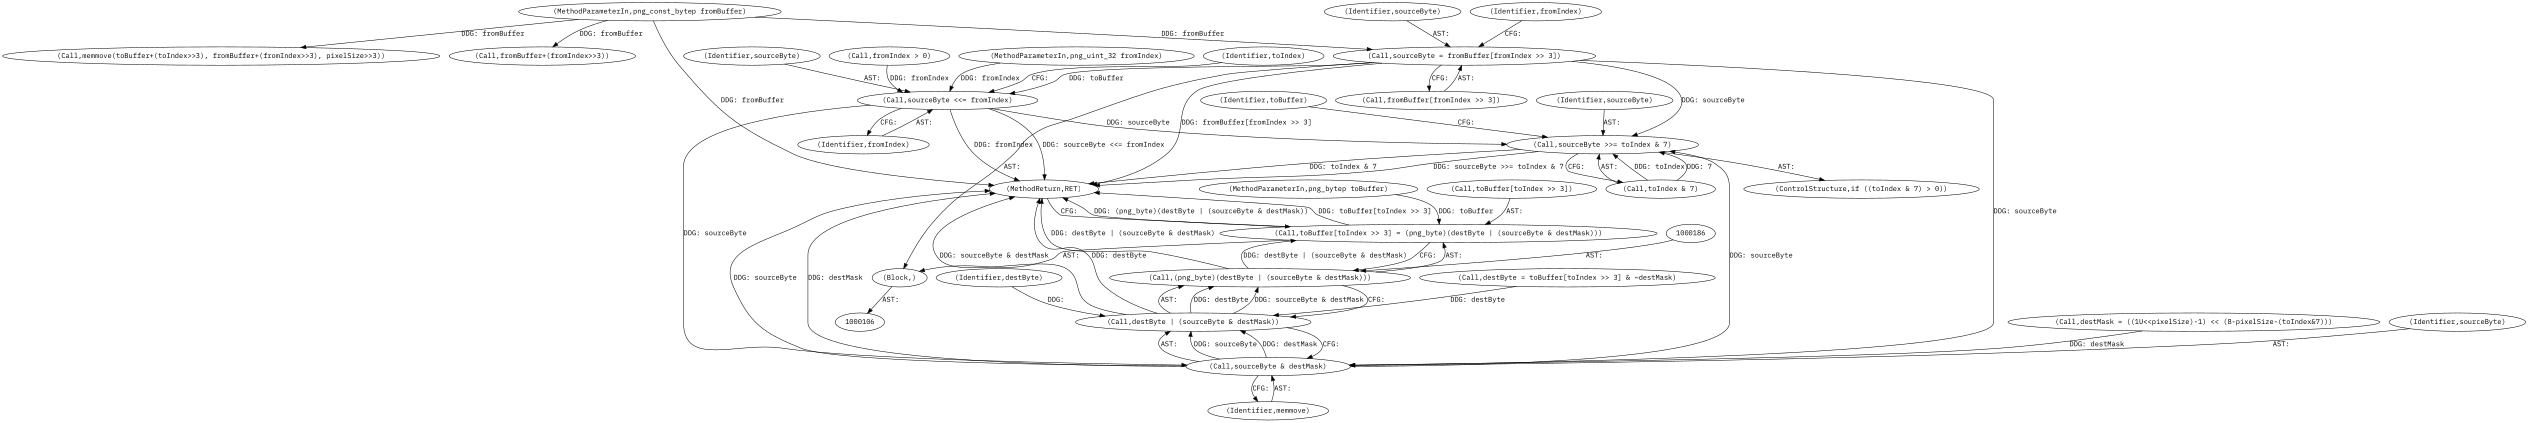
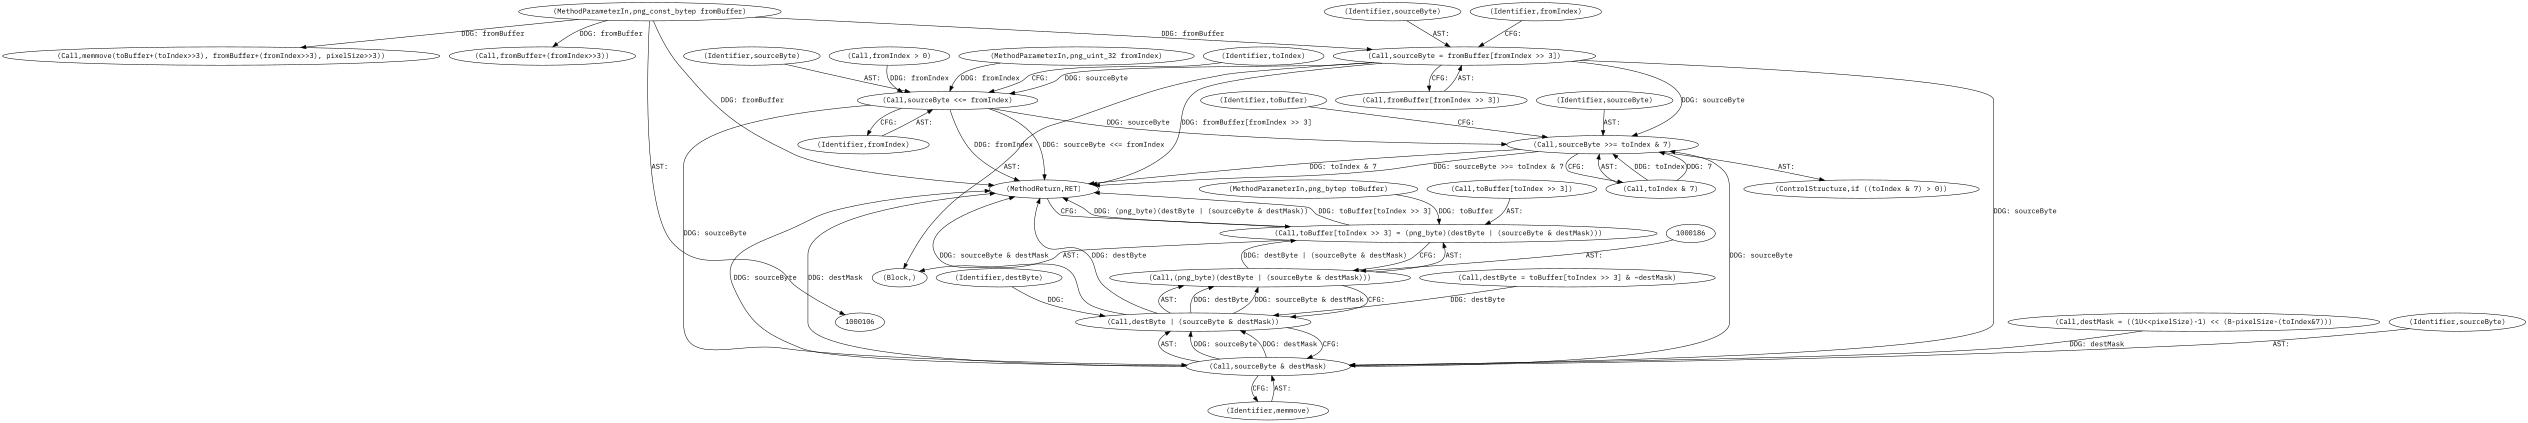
(1096, 78) -> (1096, 78)
(1119, 251) -> none
(882, 298) -> (663, 227)
